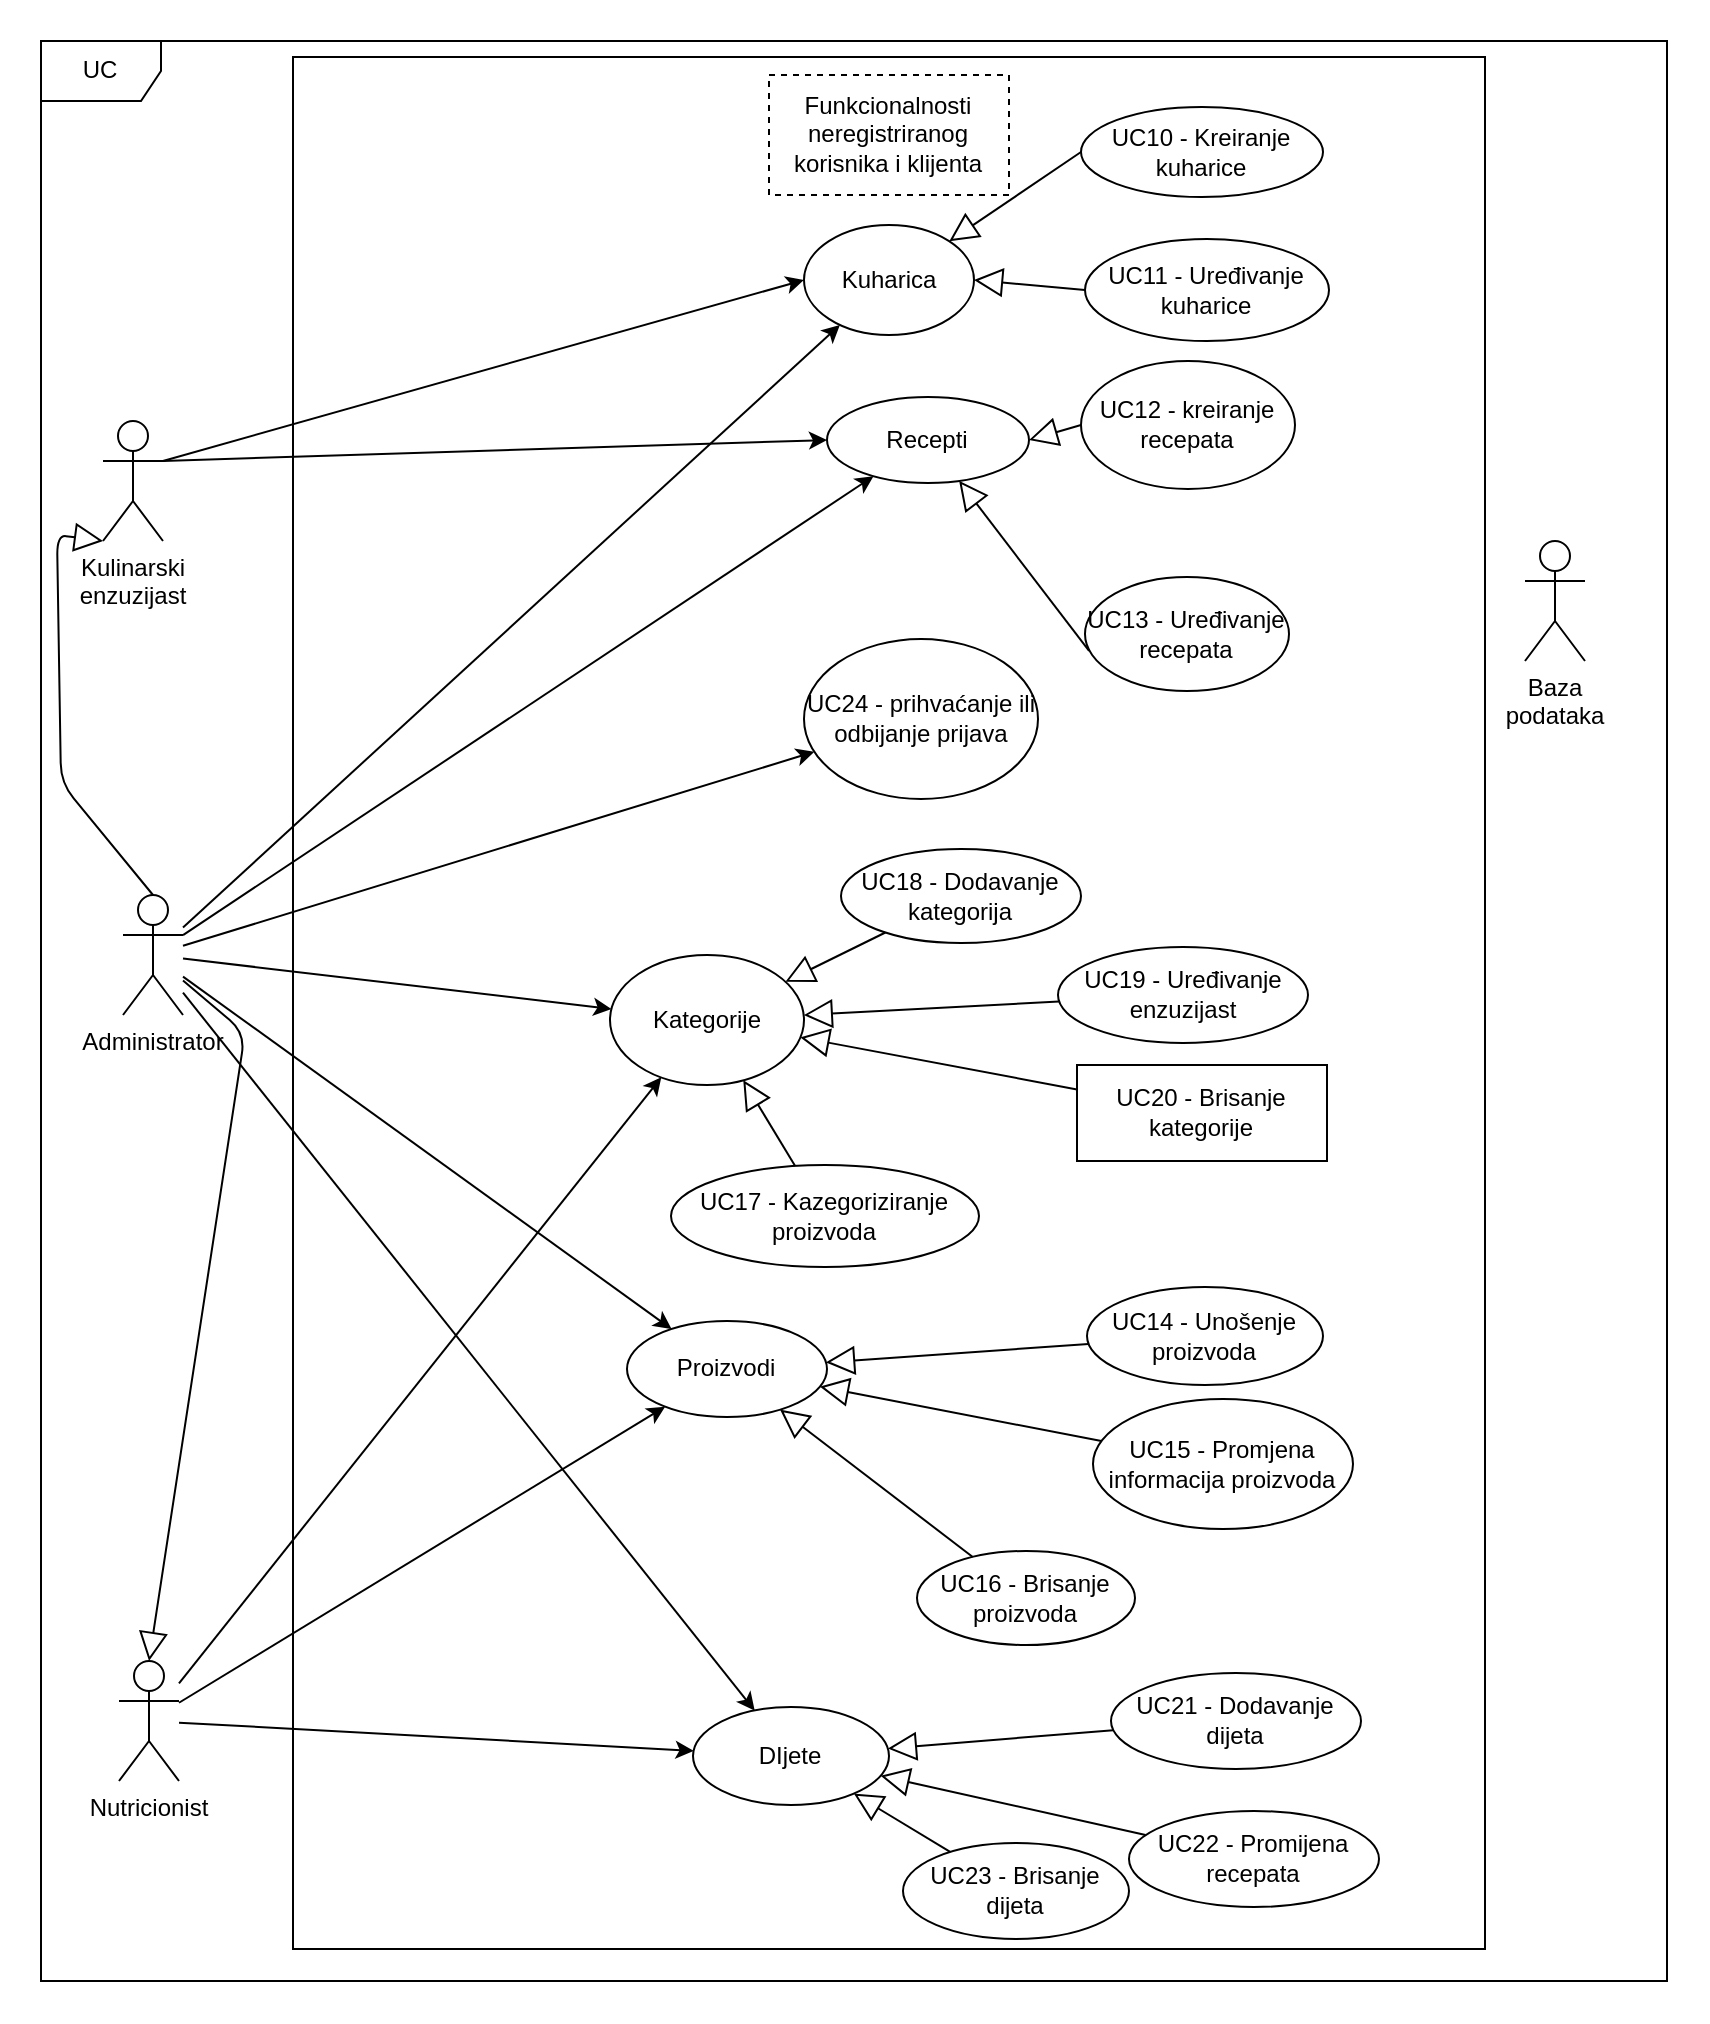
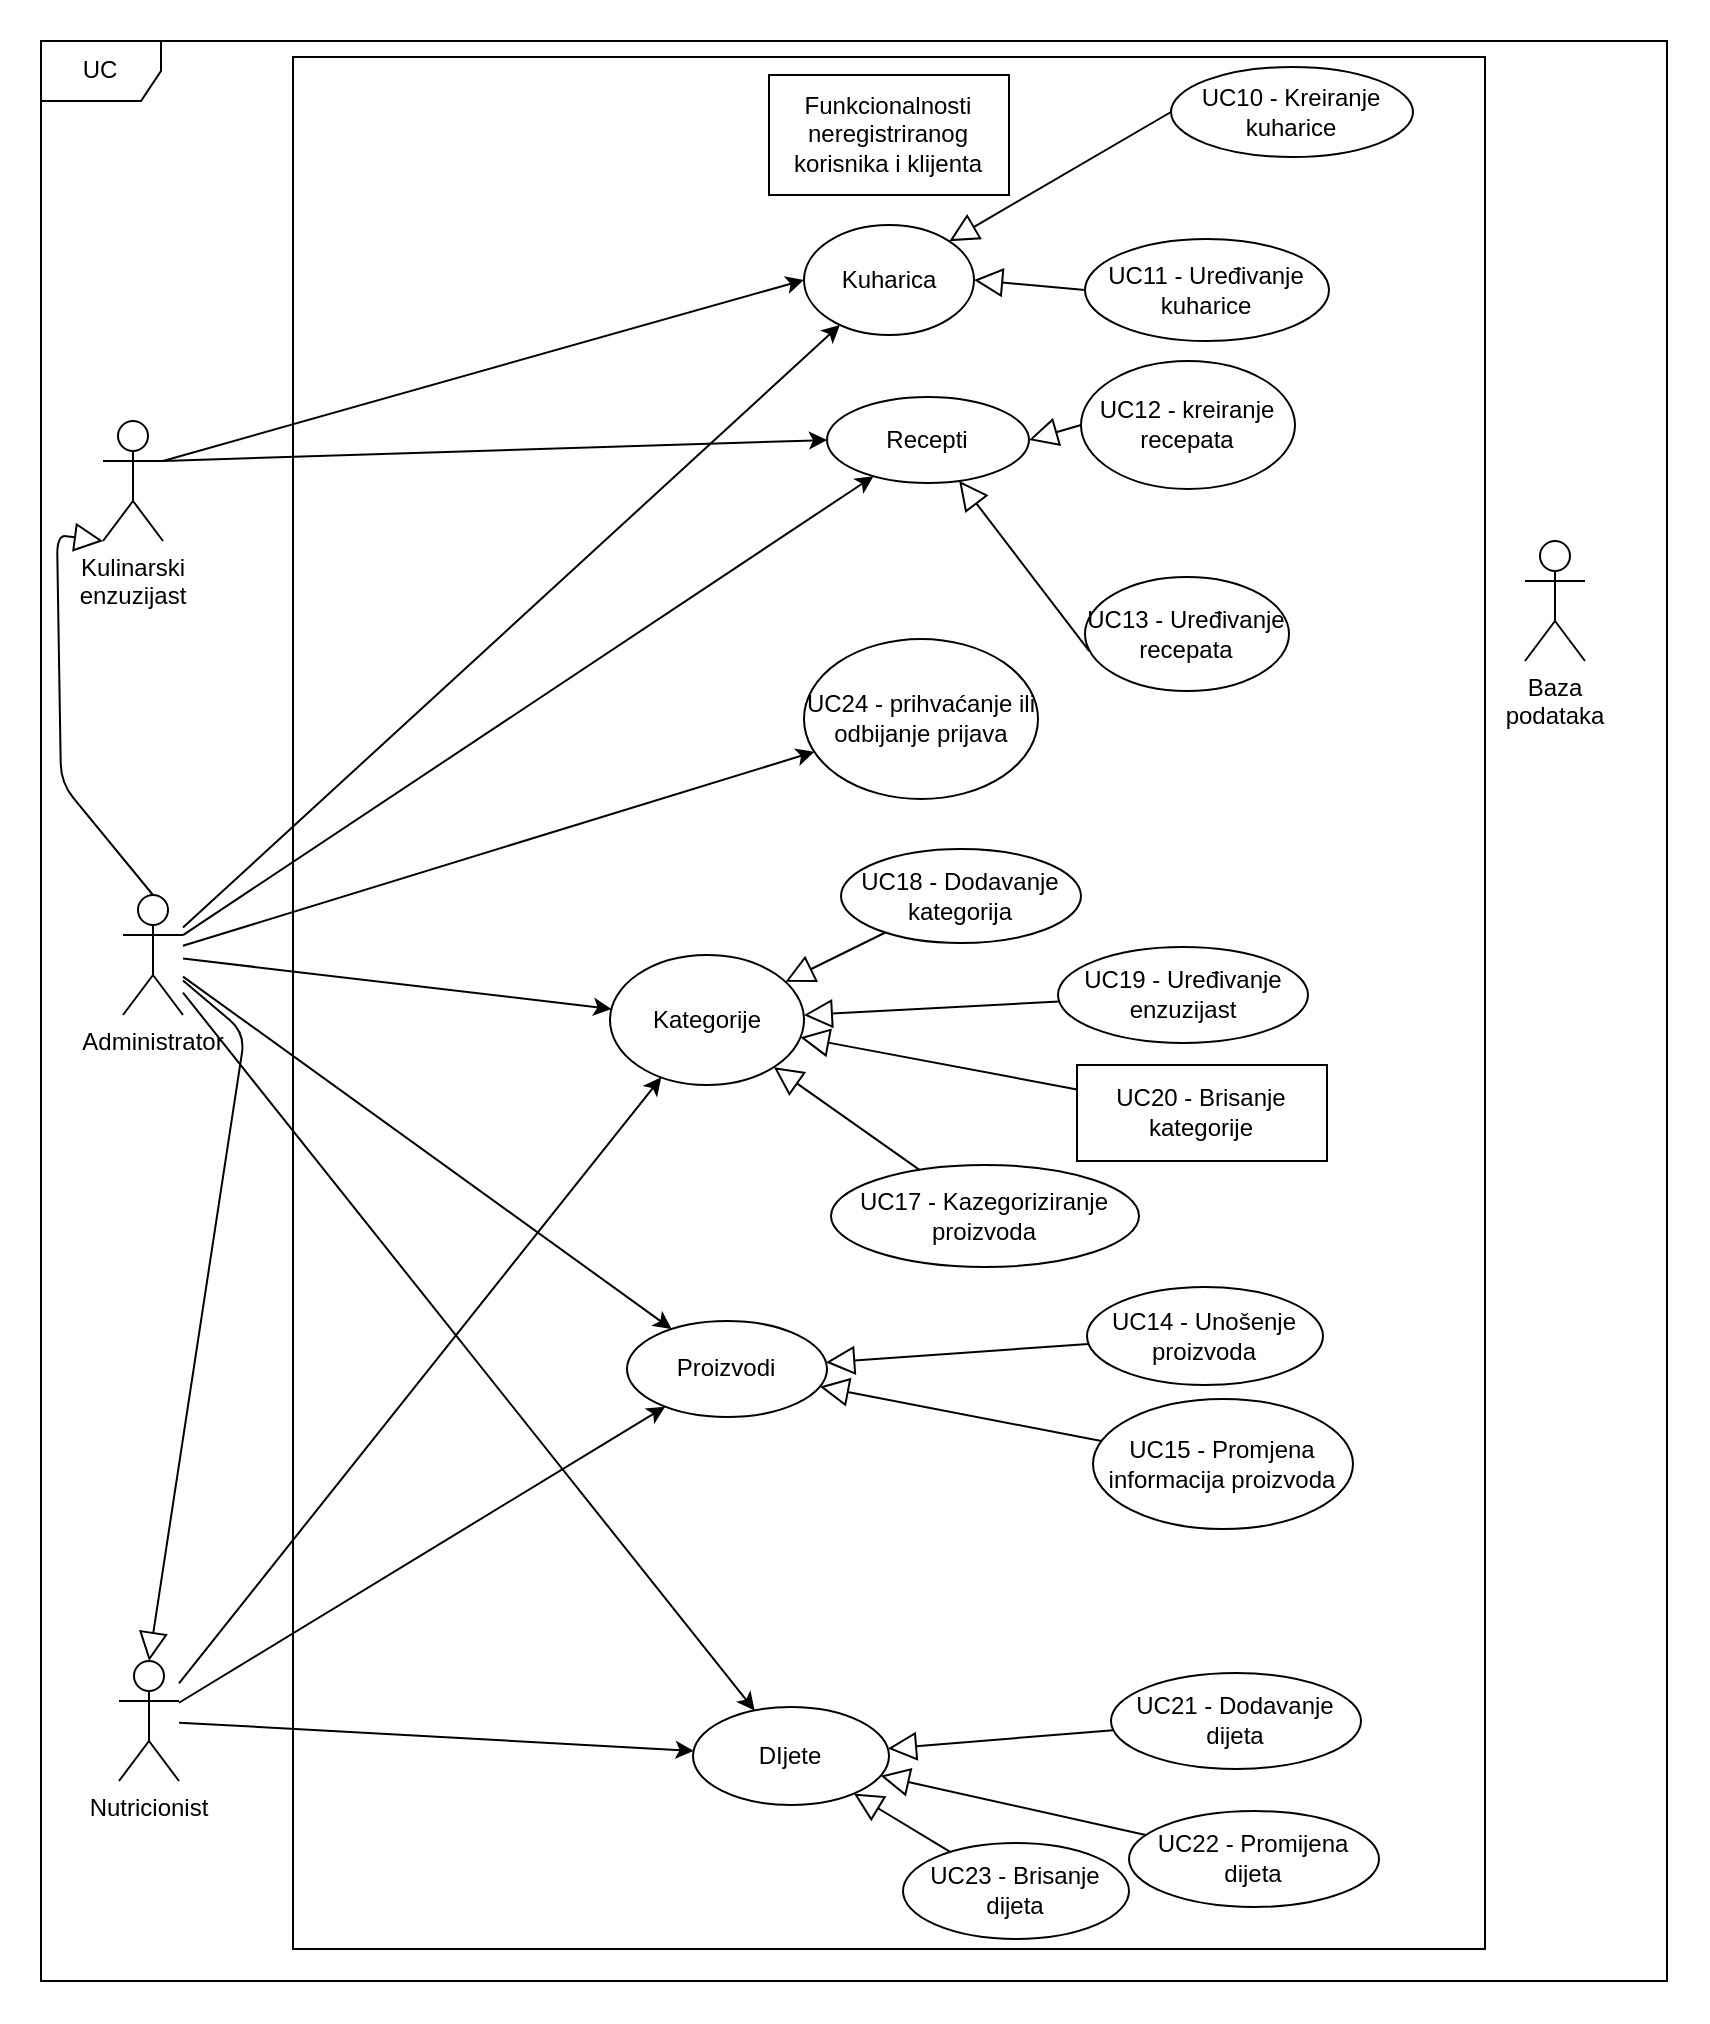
(889, 135) -> (889, 135)
(1202, 152) -> (1292, 112)
(825, 1216) -> (985, 1216)
(888, 1492) -> none
(1026, 1598) -> none
(1254, 1859) -> (1254, 1859)
